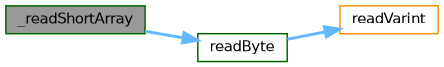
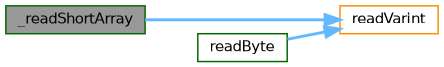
(164, 35) -> (235, 20)
